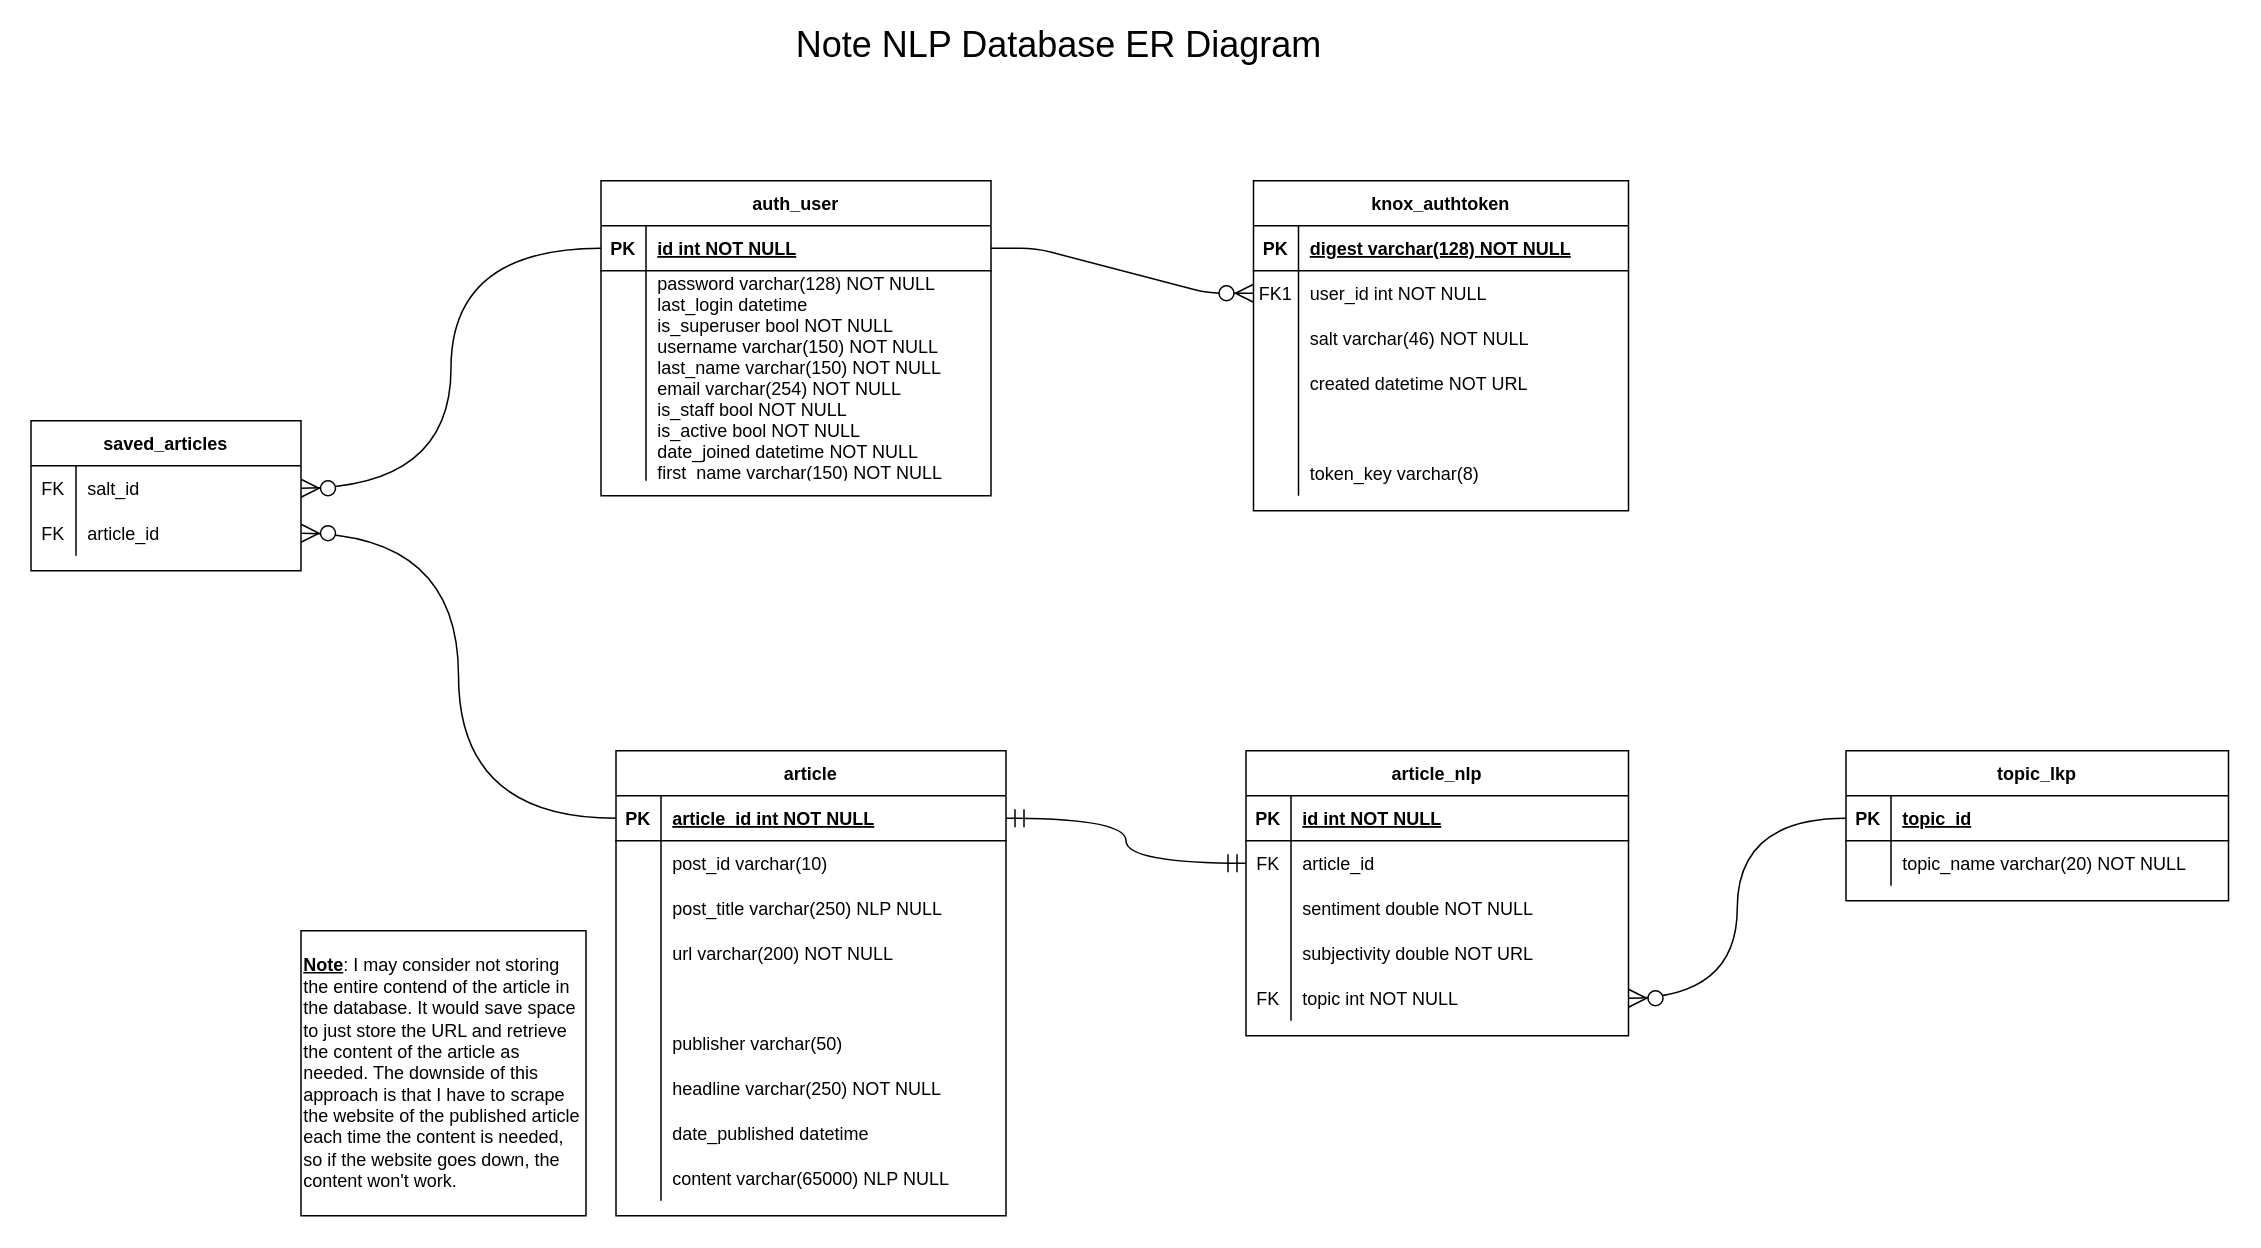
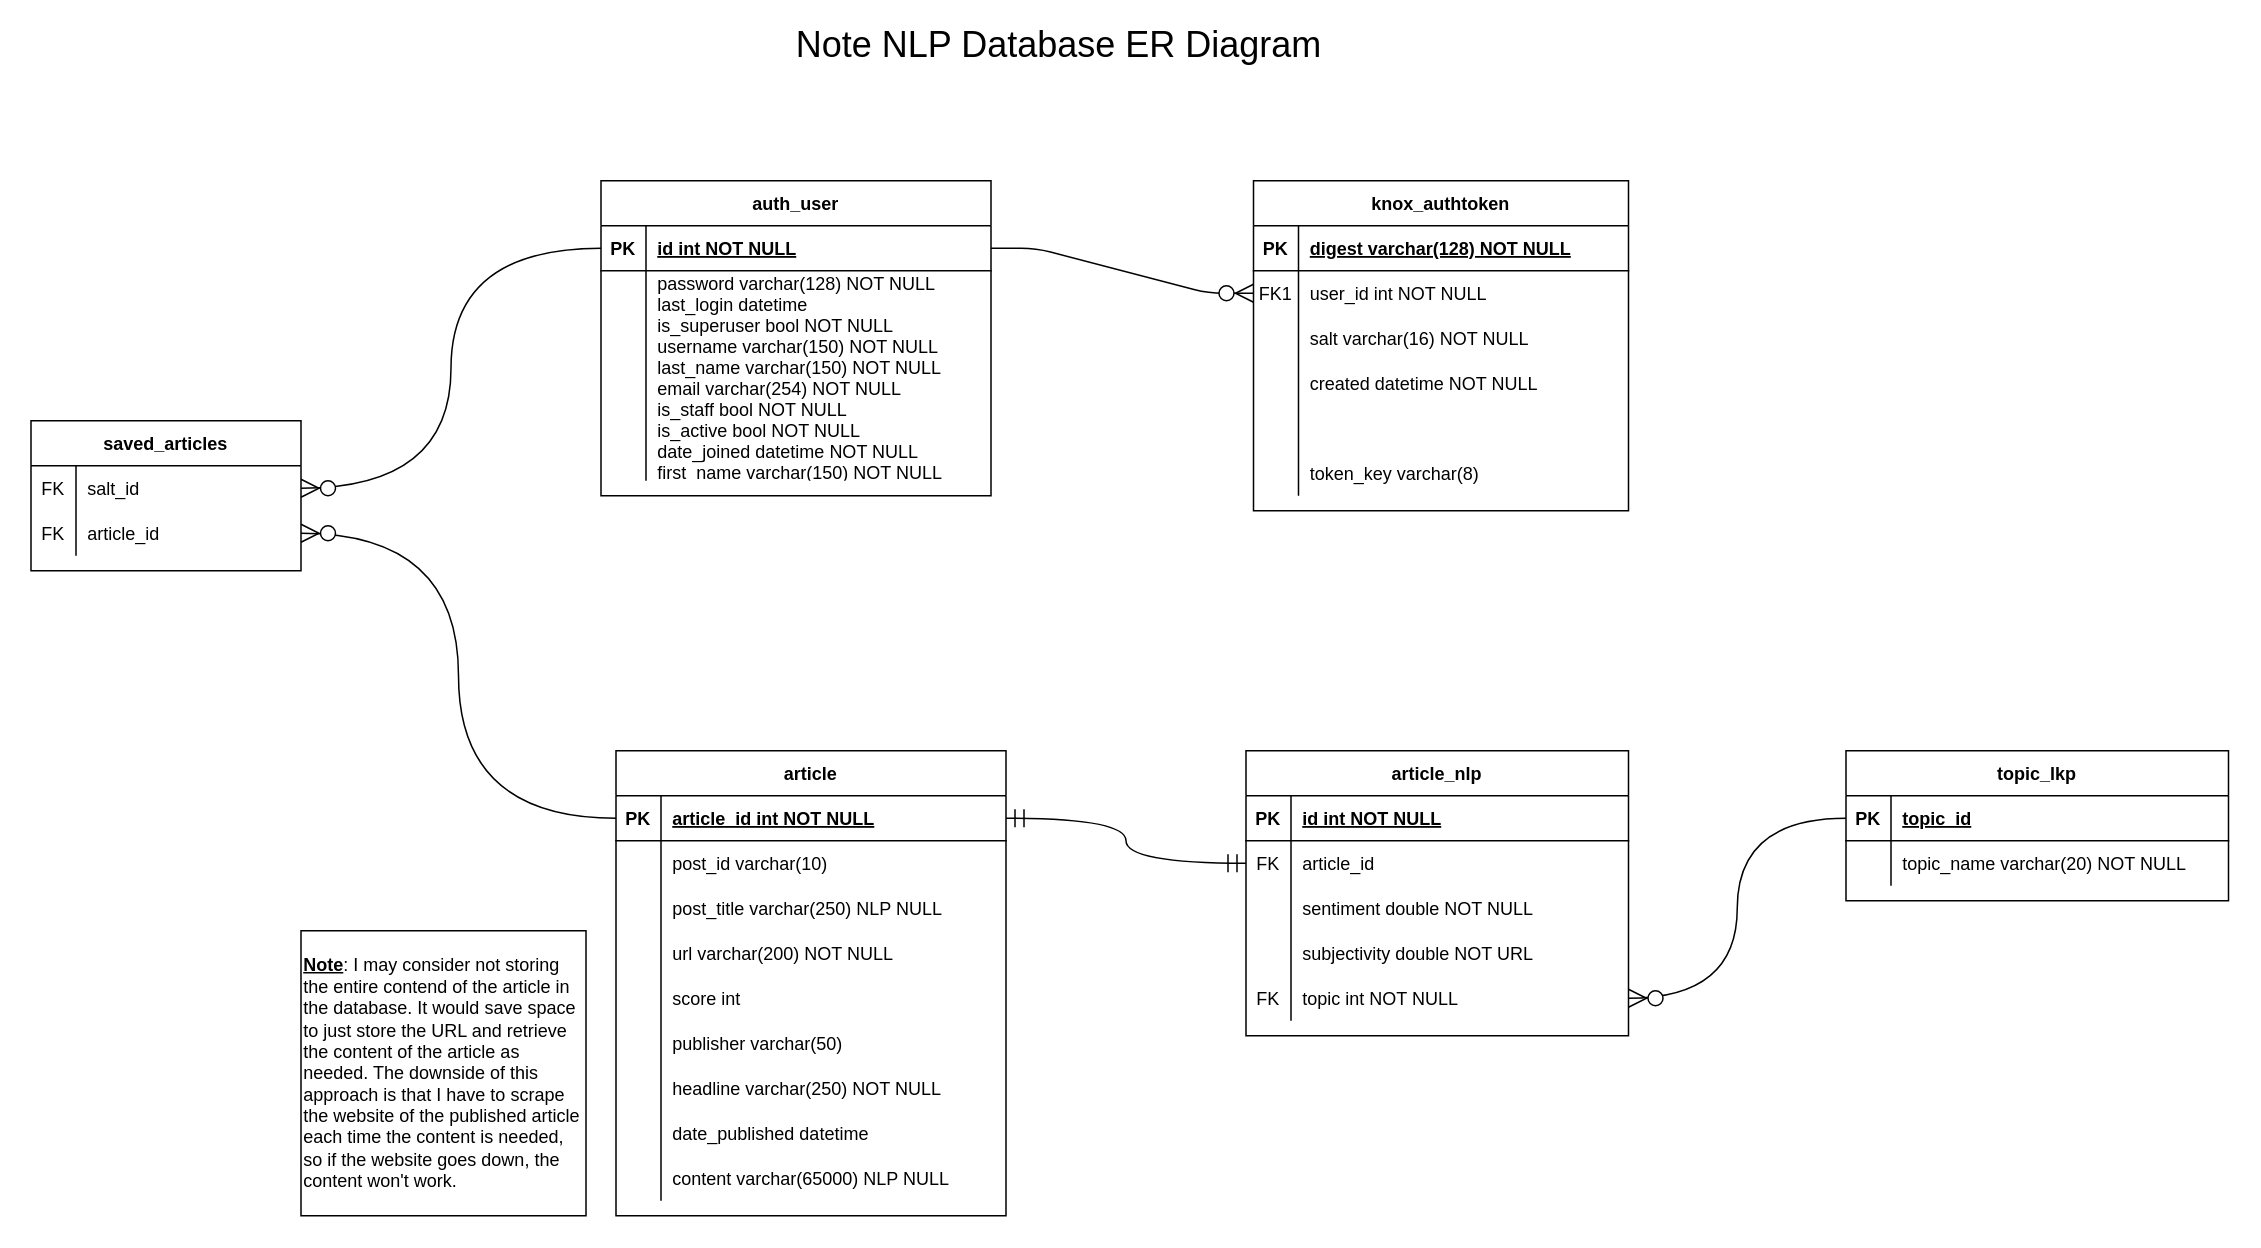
(1426, 339) -> (1426, 339)
(1421, 384) -> (1426, 384)
none -> (833, 998)
